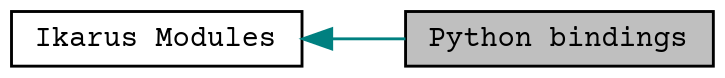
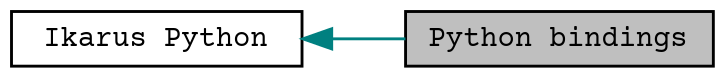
(157, 39) -> (157, 39)
